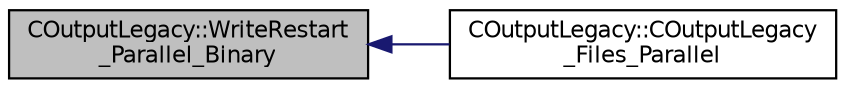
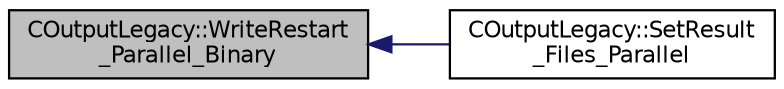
(643, 44) -> (612, 44)
